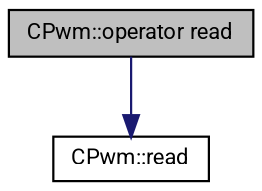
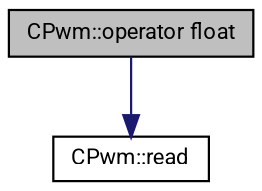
(131, 33) -> (131, 33)
